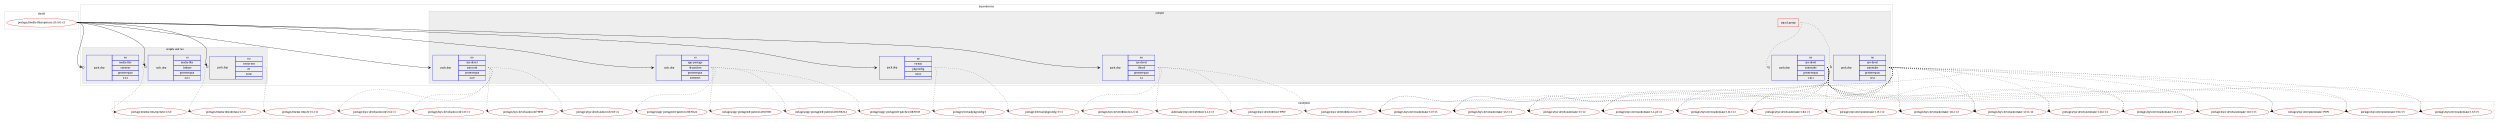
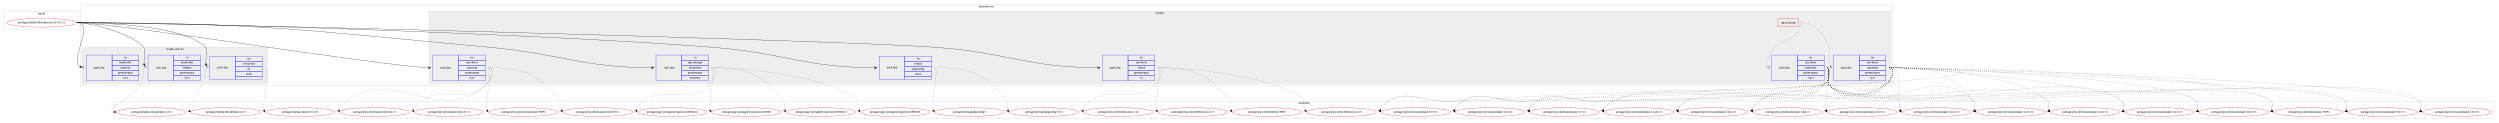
(523, 112) -> (523, 112)
